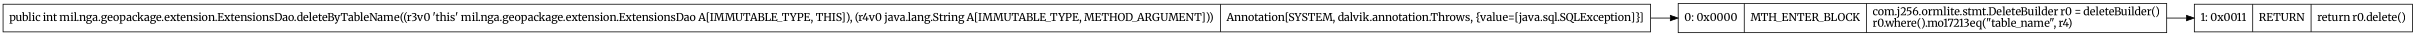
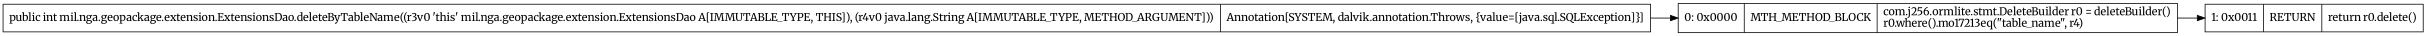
(1805, 18) -> (1811, 18)
